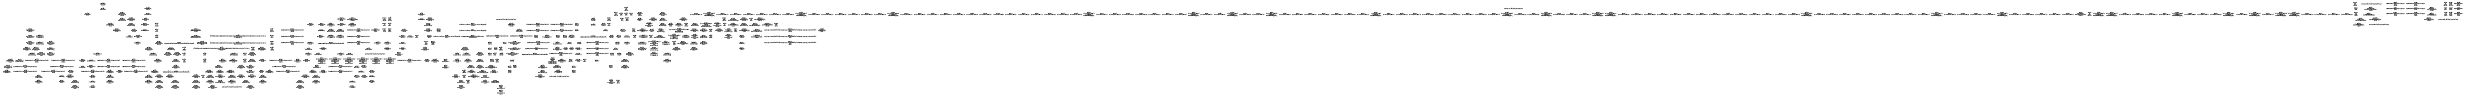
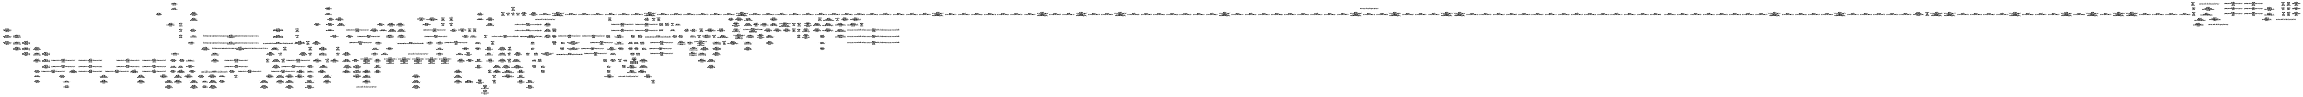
(1807, 14) -> none
